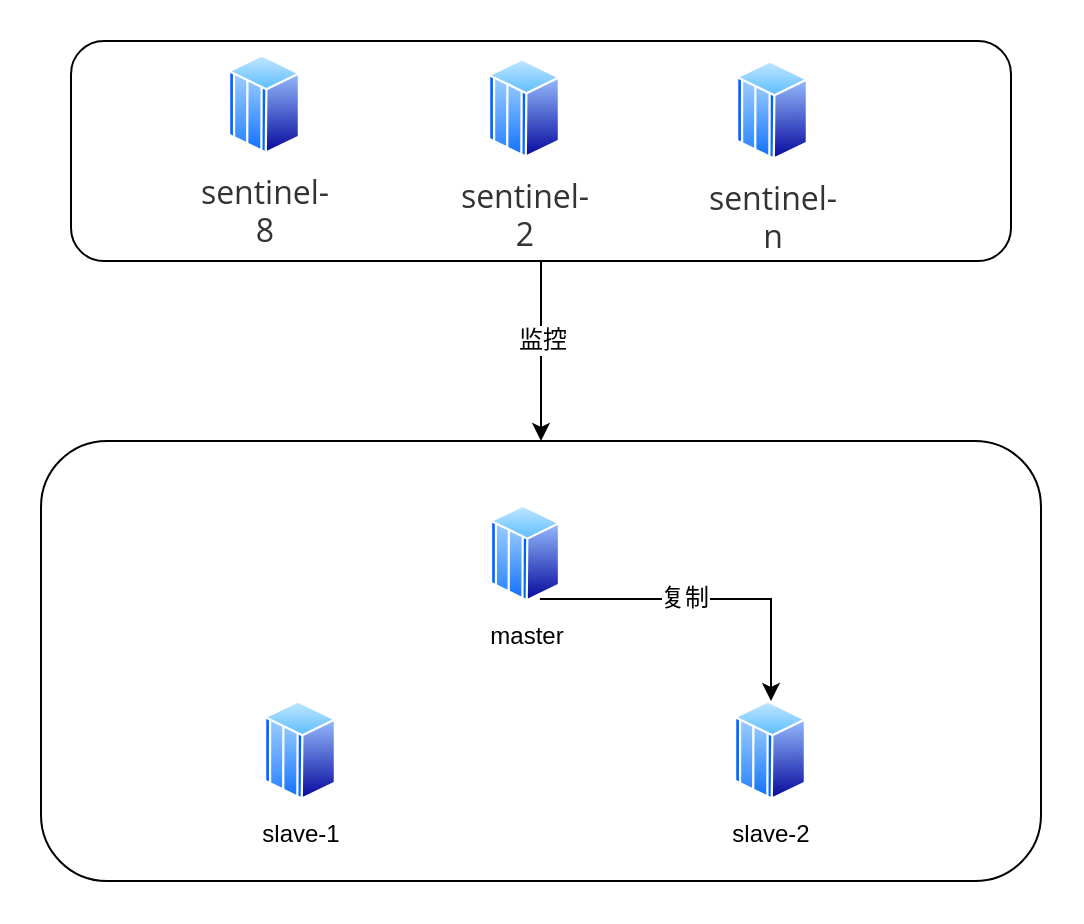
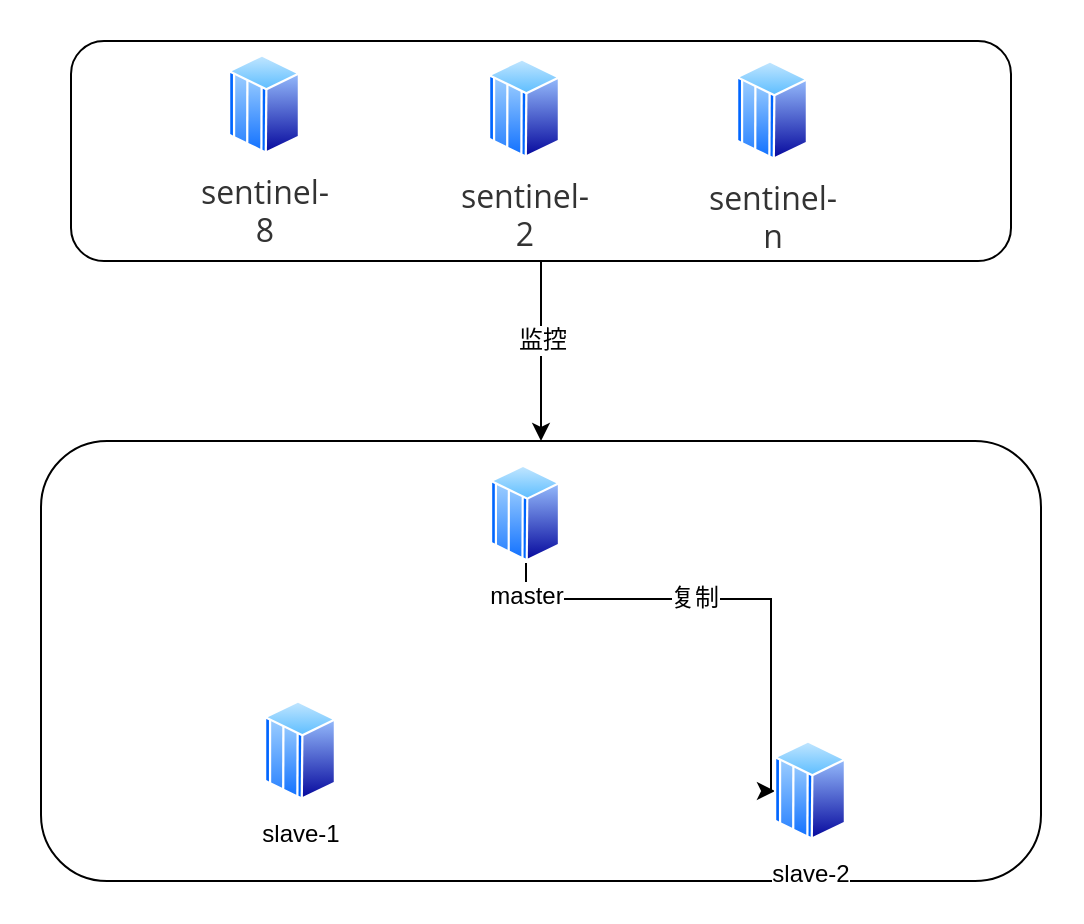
(526, 554) -> (526, 514)
(771, 751) -> (811, 791)
